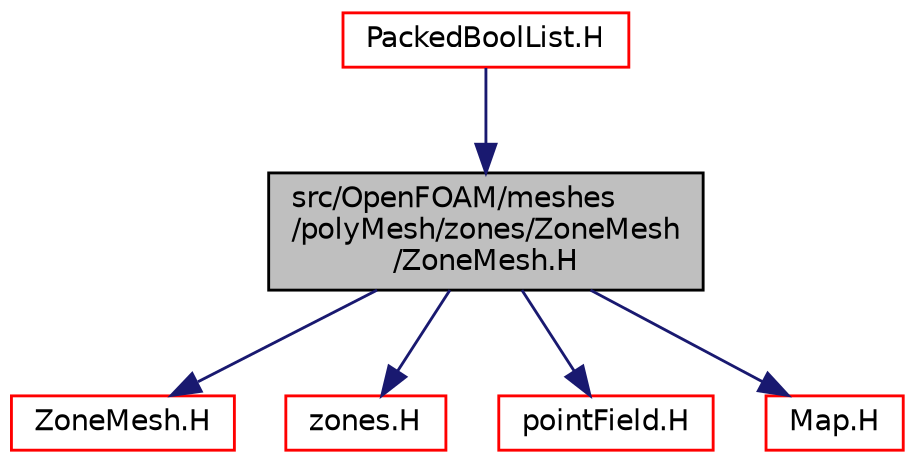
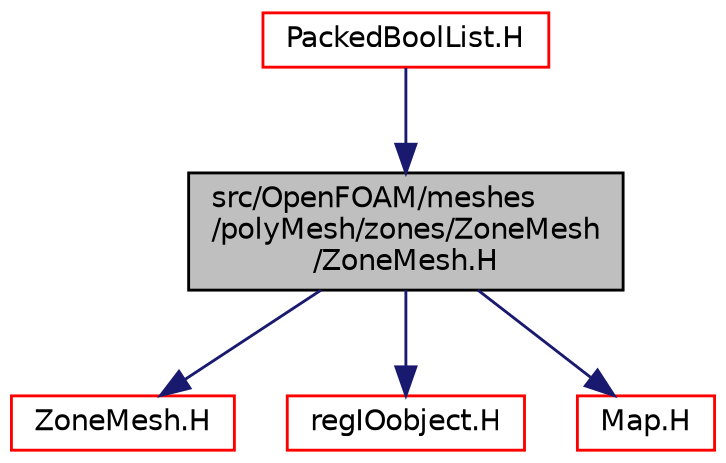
(366, 423) -> (406, 423)
(606, 423) -> none
